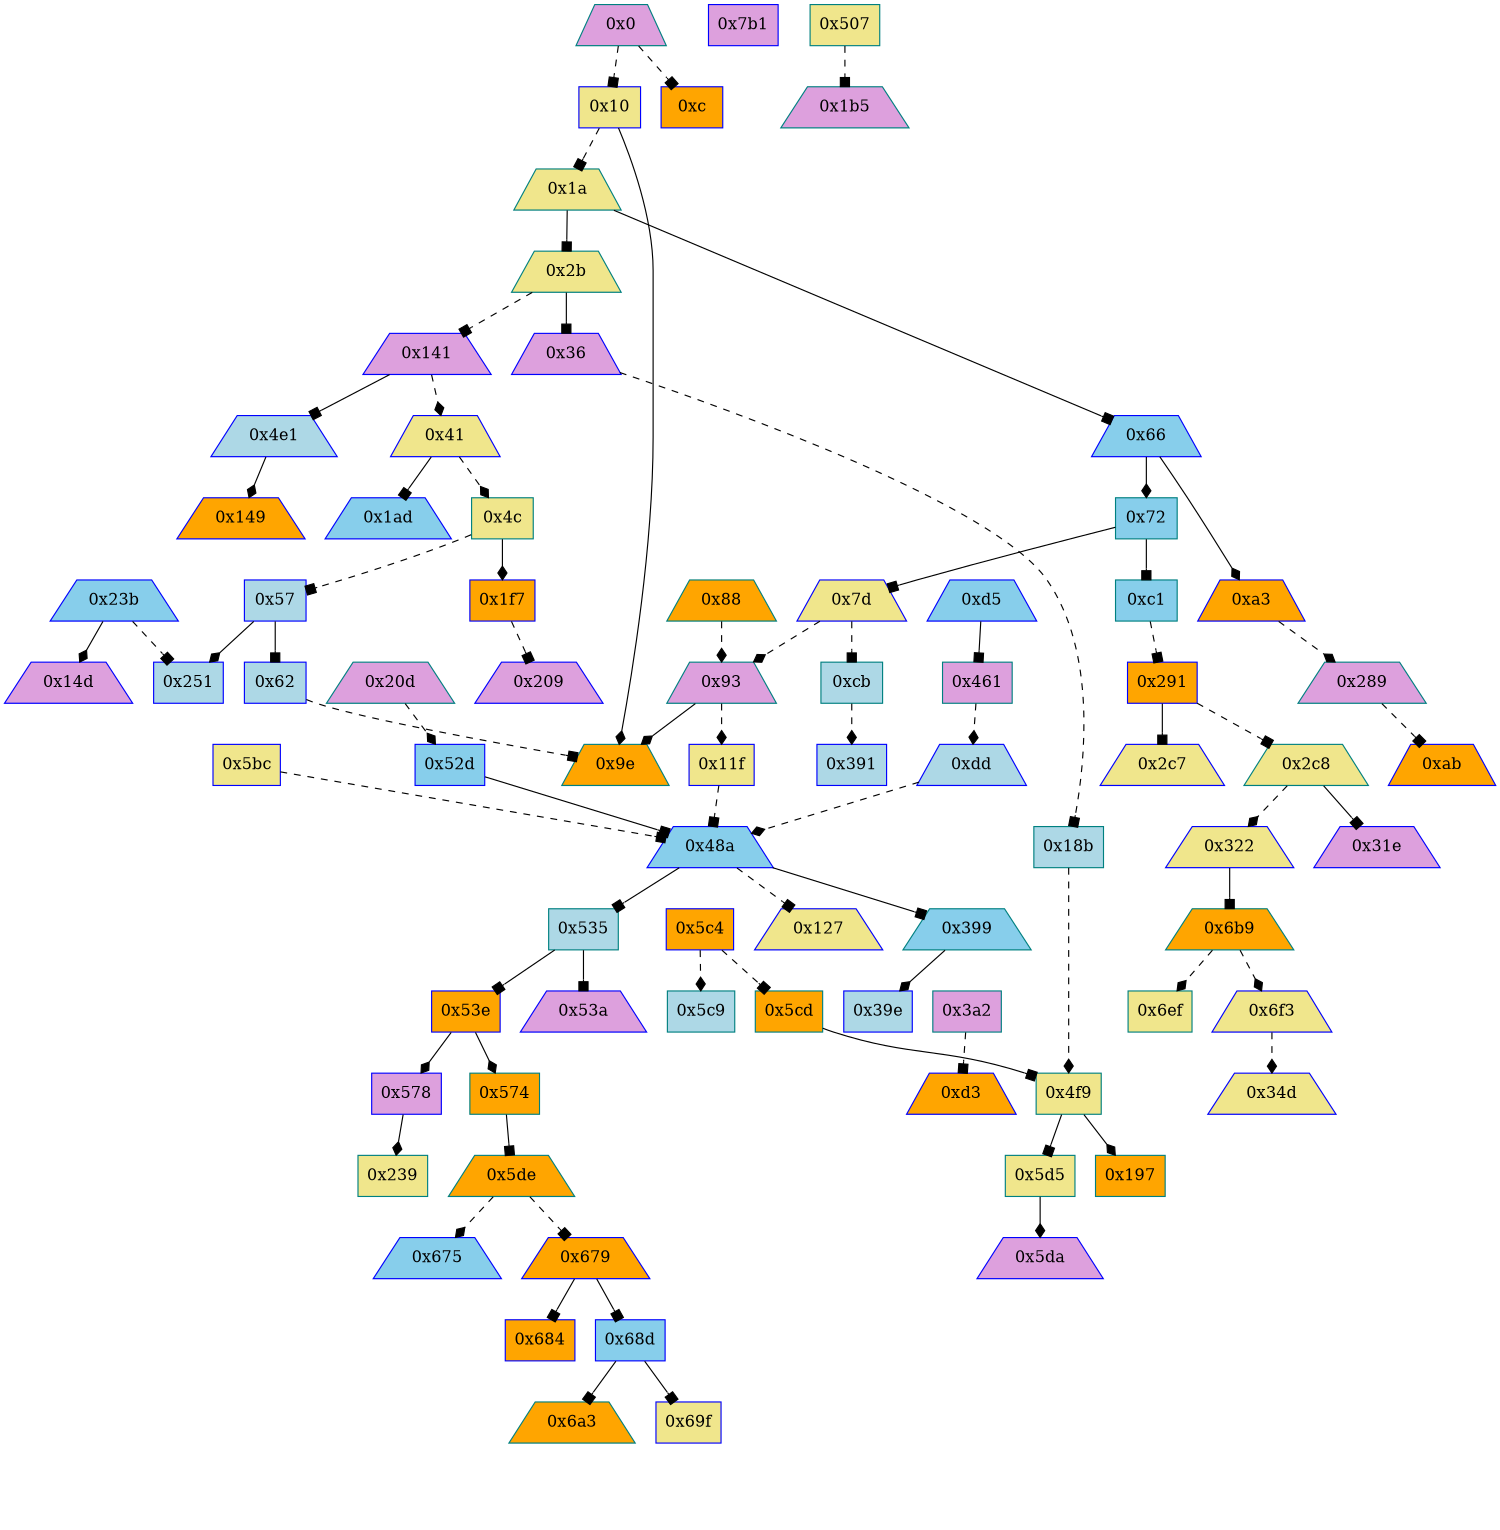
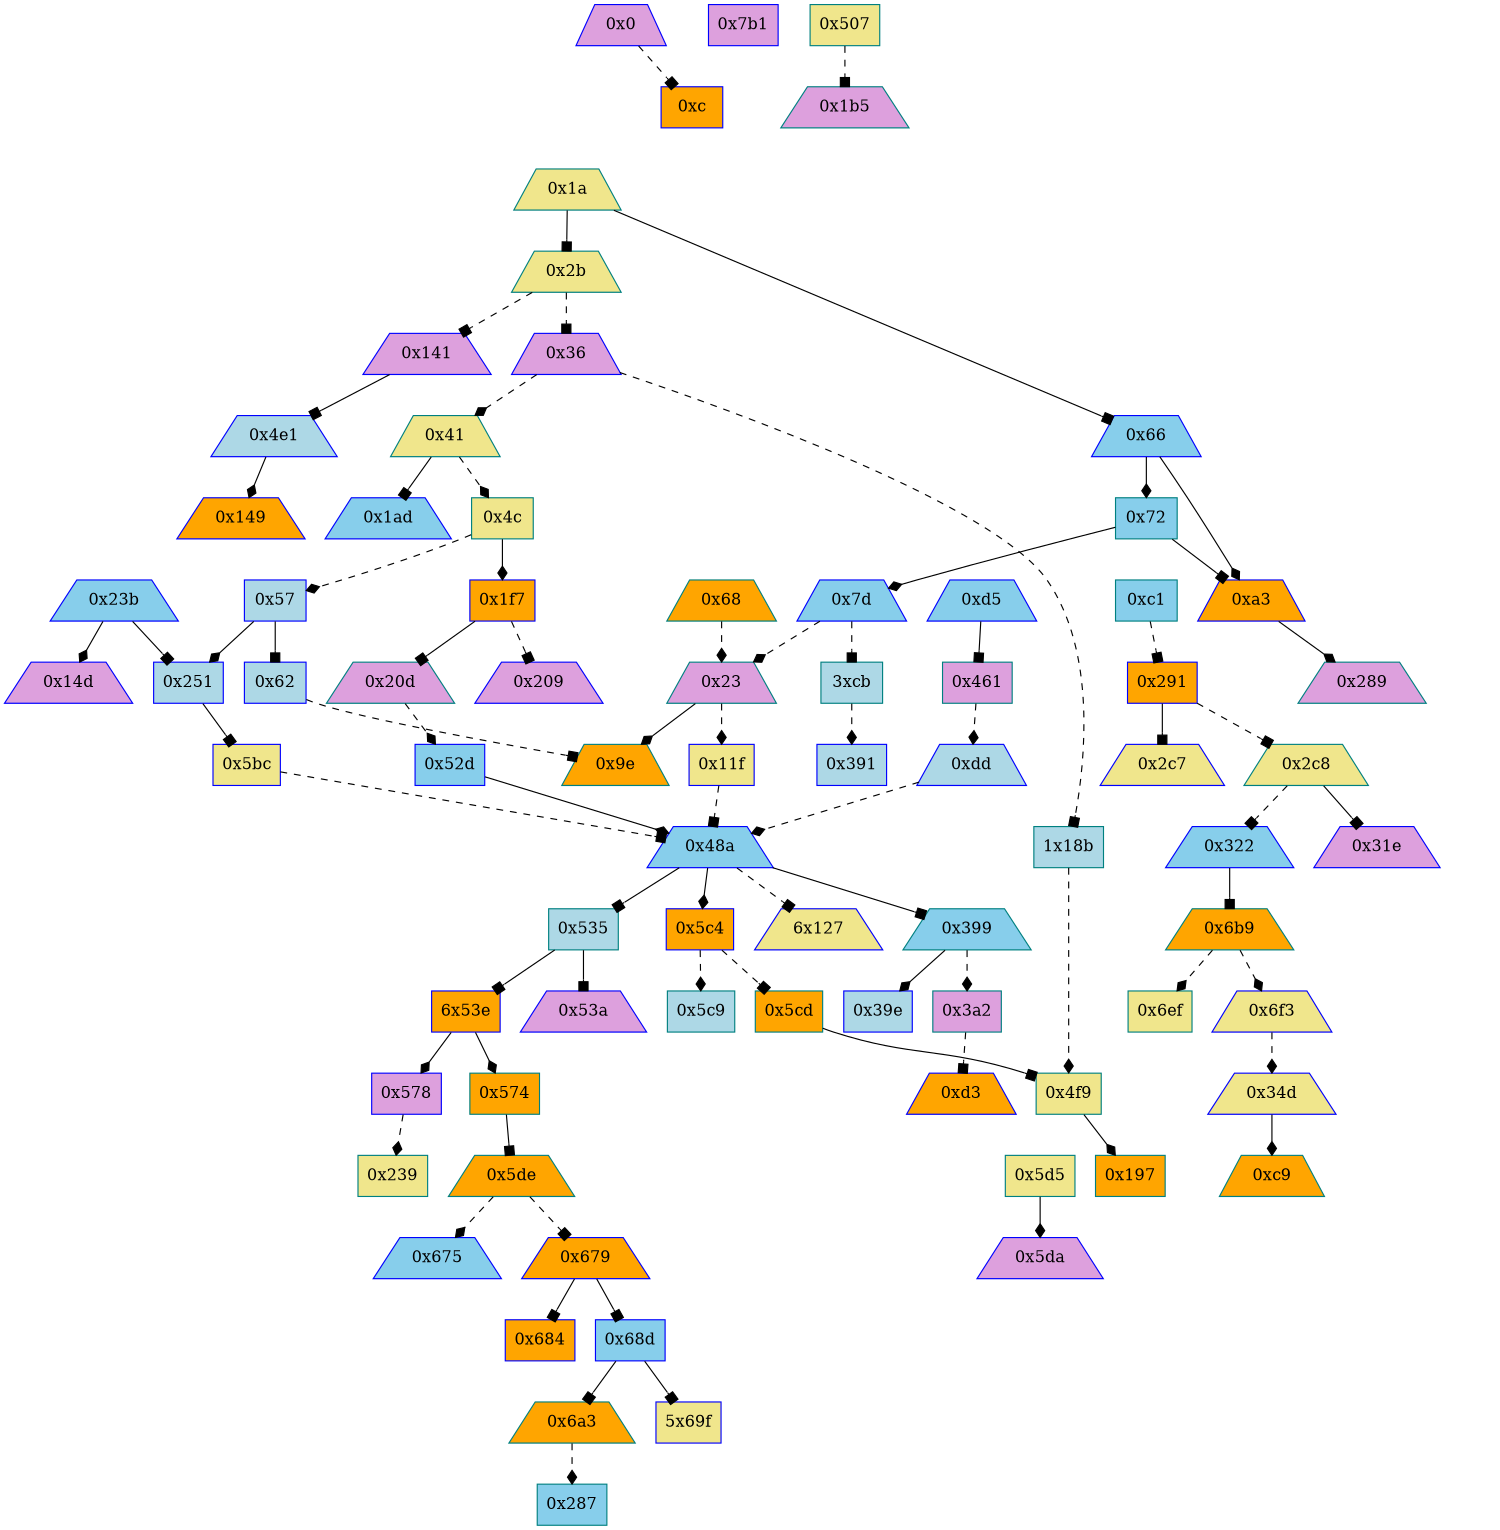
(621, 25) -> (621, 25)
(610, 107) -> none
(566, 307) -> (566, 307)
(435, 388) -> (512, 391)
(445, 436) -> (445, 436)
(1146, 554) -> (1194, 556)
(1007, 555) -> (1007, 555)
(395, 563) -> (395, 563)
(722, 601) -> (722, 601)
(852, 601) -> (852, 601)
(147, 637) -> (147, 637)
none -> (451, 638)
(1301, 638) -> (1301, 638)
(722, 683) -> (722, 683)
(852, 683) -> (852, 683)
none -> (214, 719)
(1442, 765) -> none
(1272, 802) -> (1272, 802)
(571, 803) -> (571, 803)
(1069, 847) -> (1069, 847)
(1230, 847) -> (1230, 847)
none -> (706, 881)
(819, 929) -> (819, 929)
none -> (967, 964)
(466, 1012) -> (466, 1012)
(401, 1128) -> (401, 1128)
(1056, 1130) -> none
none -> (1272, 1176)
(689, 1423) -> (689, 1423)
none -> (572, 1505)
